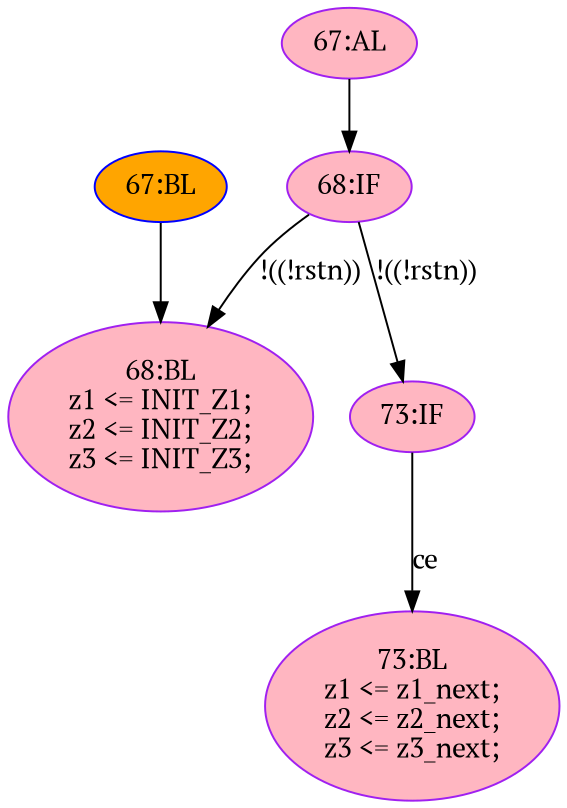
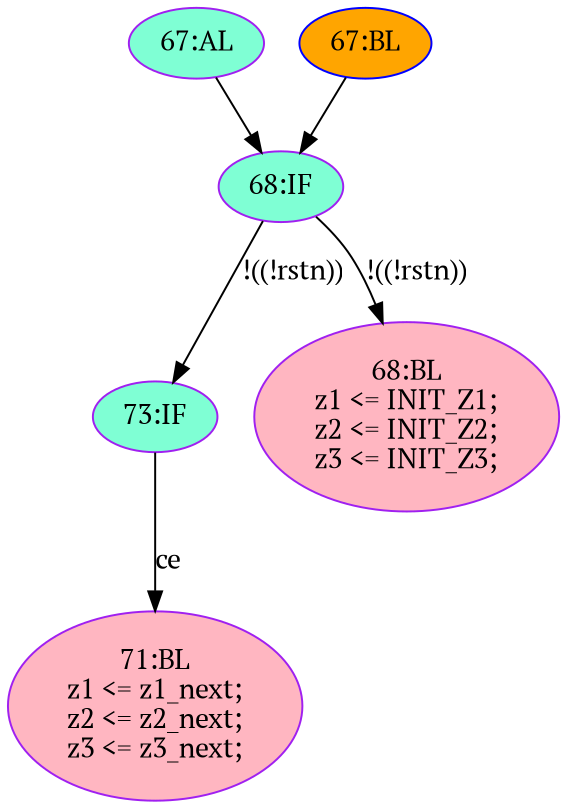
(349, 43) -> (196, 43)
(349, 187) -> (281, 187)
(161, 263) -> (328, 107)
(412, 417) -> (155, 417)
(412, 706) -> (155, 706)
